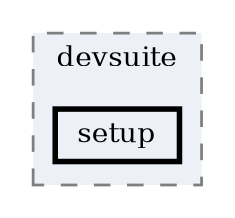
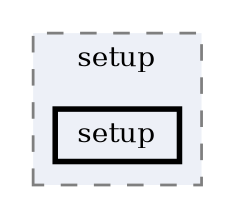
(117, 59) -> (117, 59)
